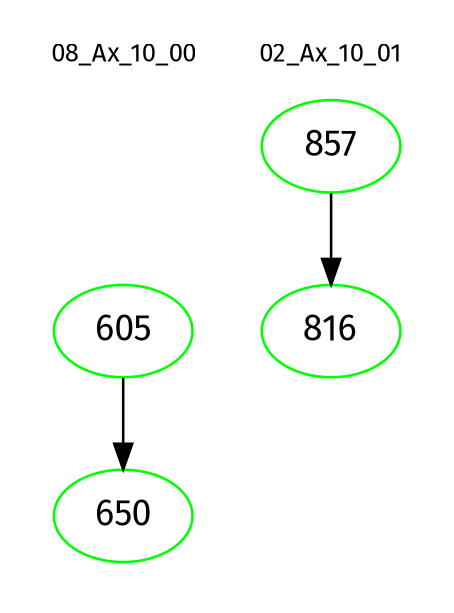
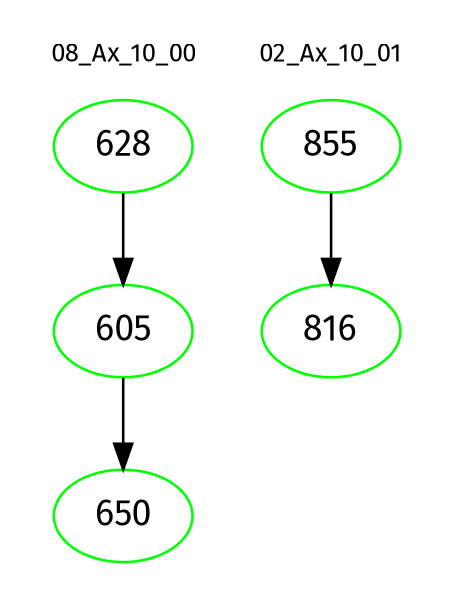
none -> (123, 146)
(331, 146) -> (331, 146)
